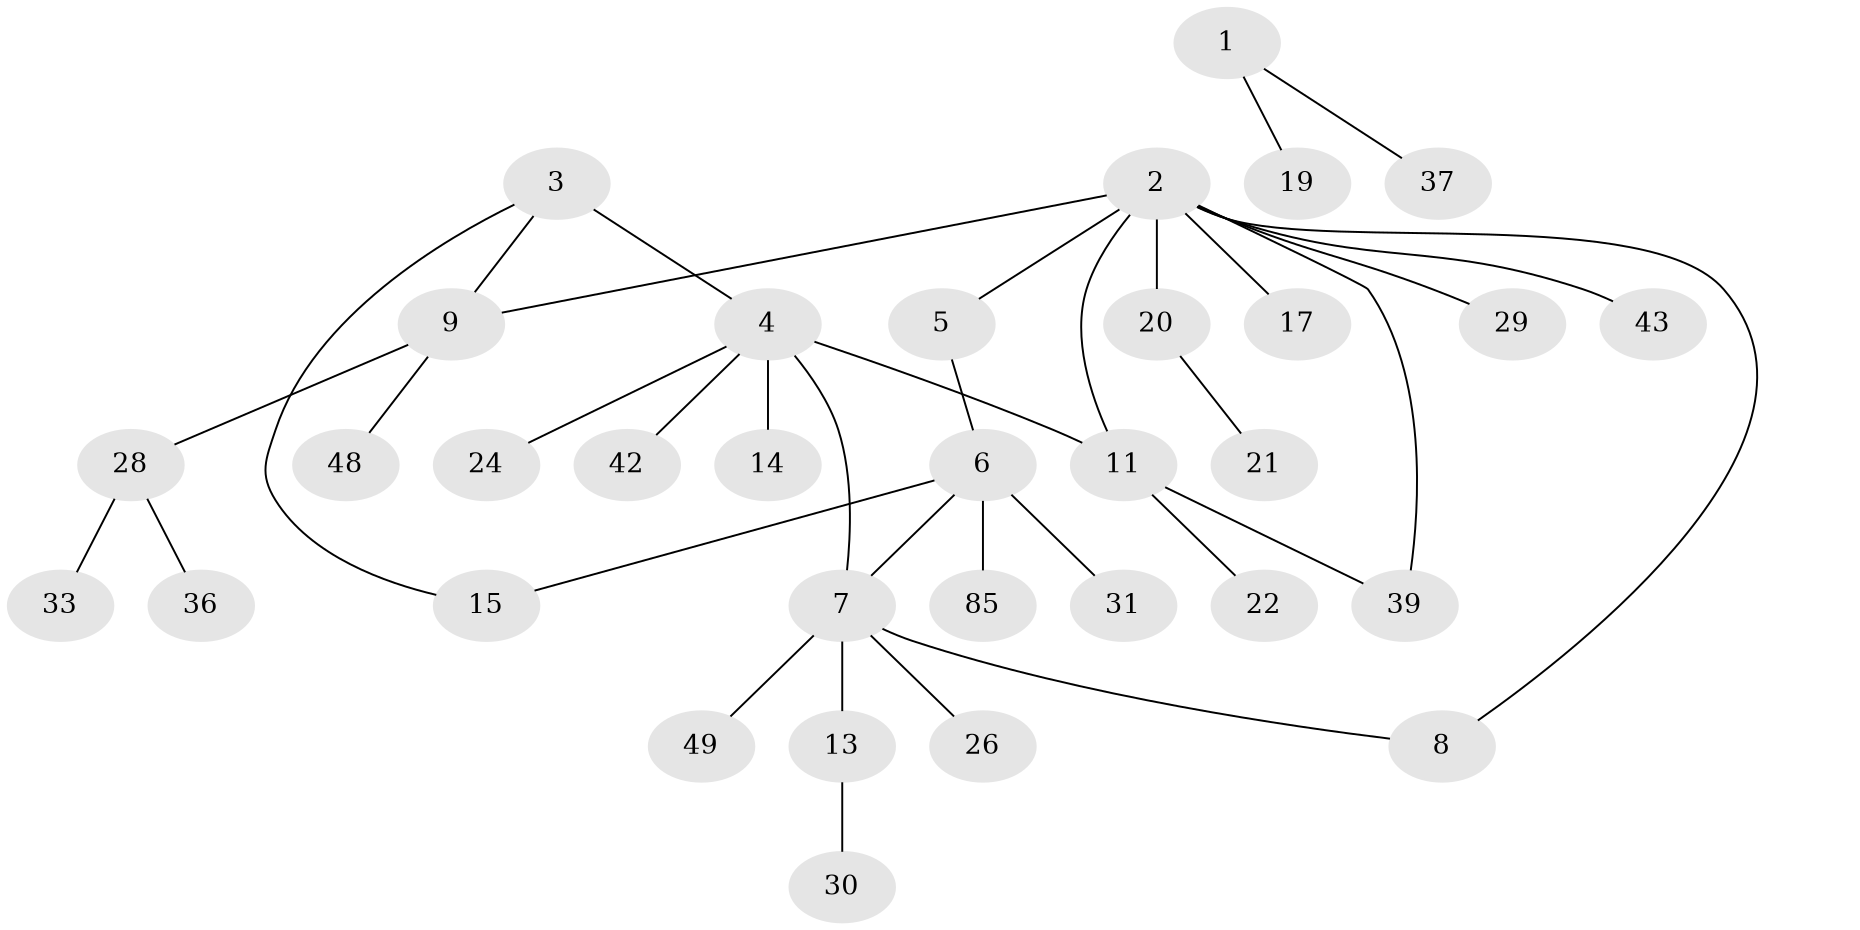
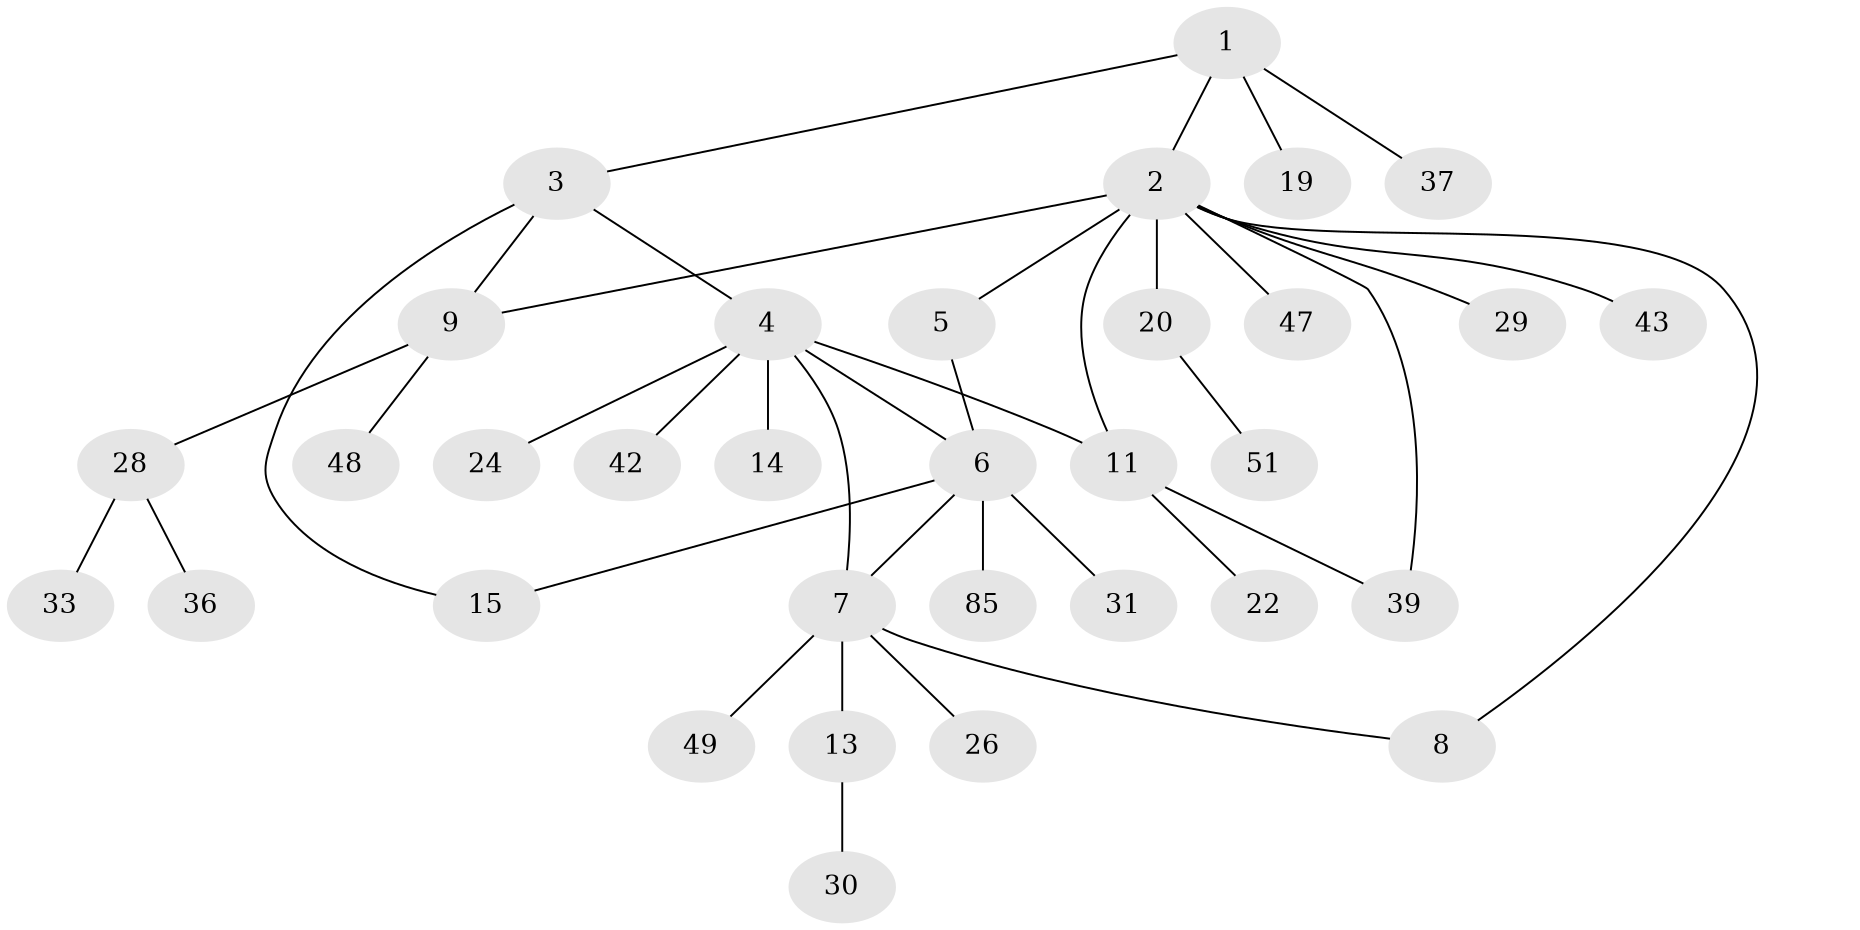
none -> (892, 113)
none -> (1192, 113)
(1298, 324) -> (1298, 324)
none -> (876, 395)
(1264, 465) -> (1264, 465)
